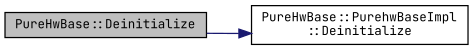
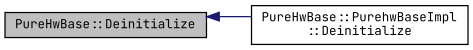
(223, 33) -> (236, 17)
